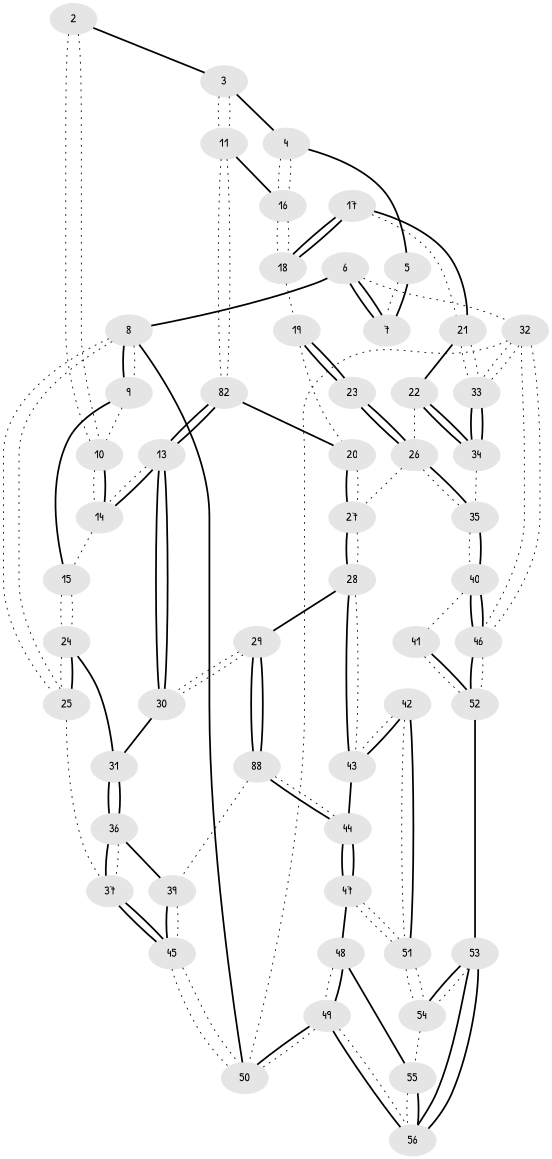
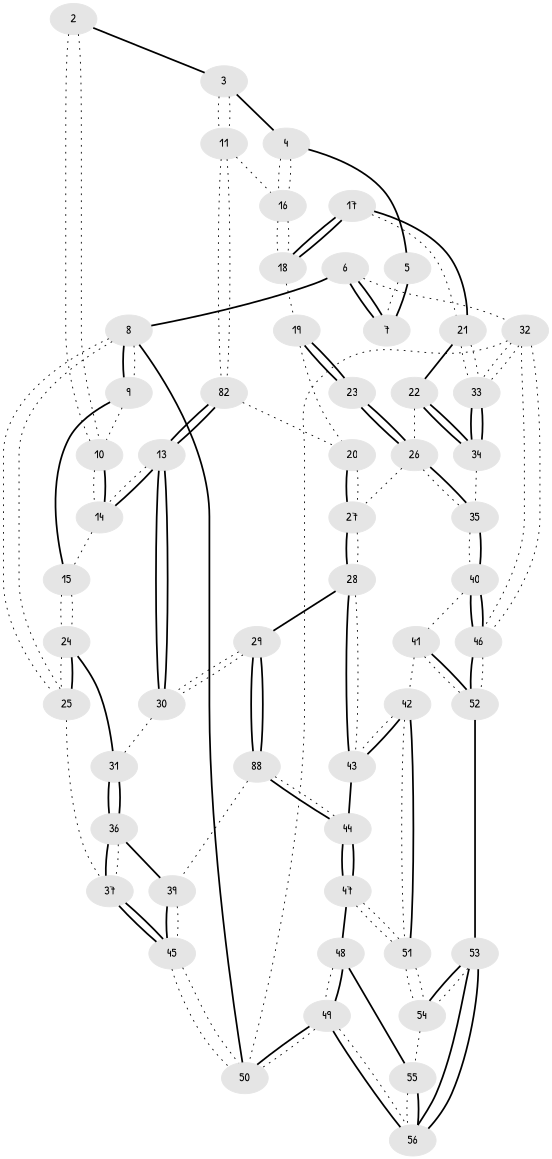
(254, 175) -> (254, 175)
(288, 424) -> (288, 424)
none -> (412, 673)
(138, 735) -> (138, 735)
